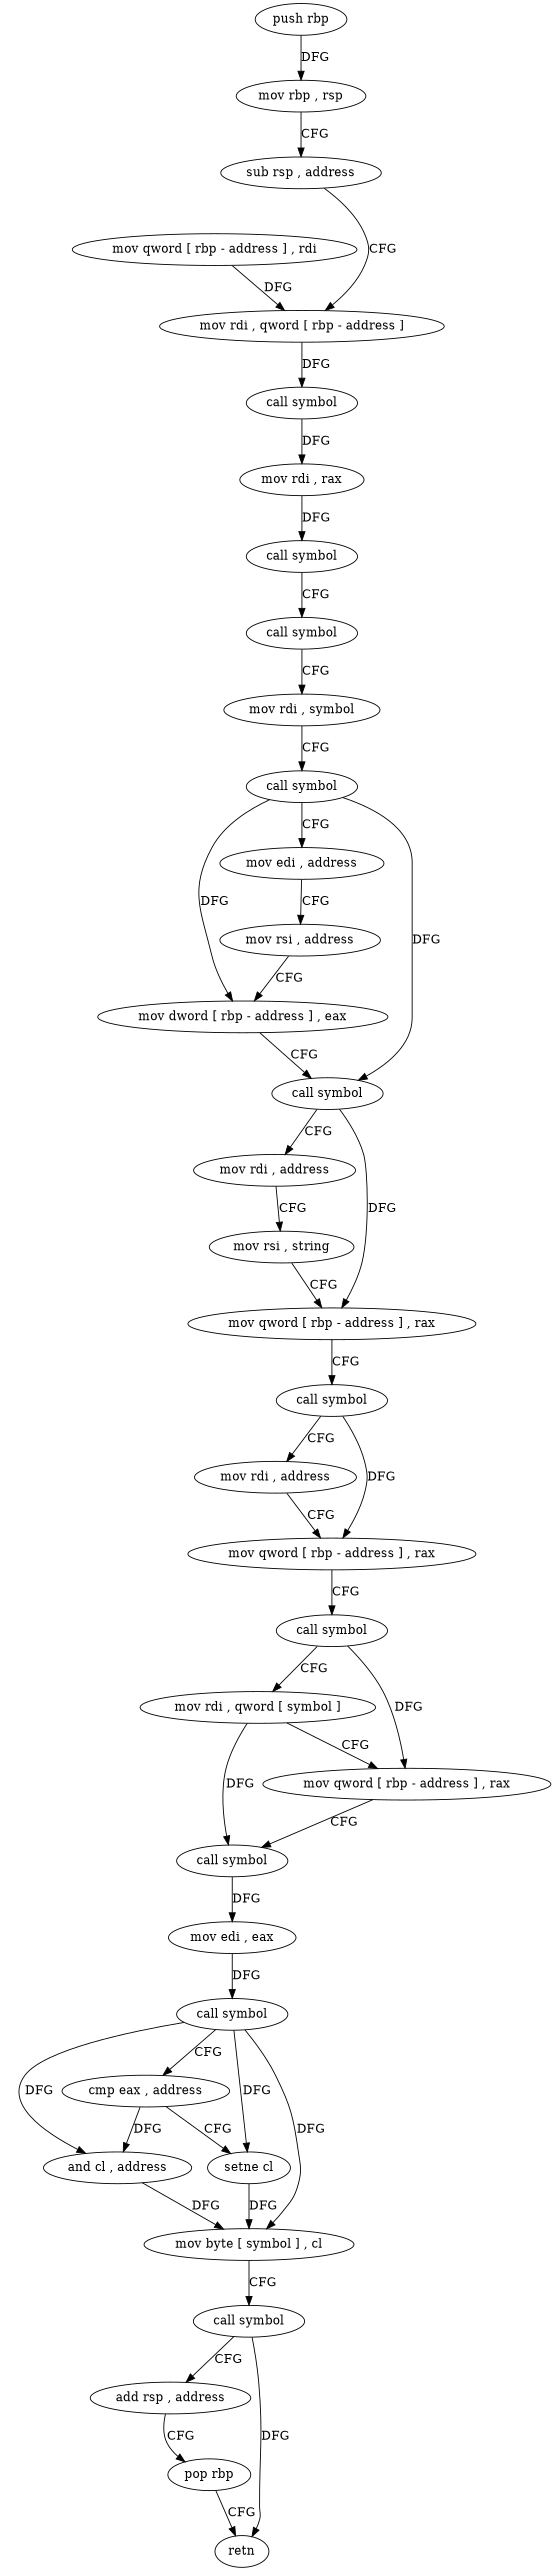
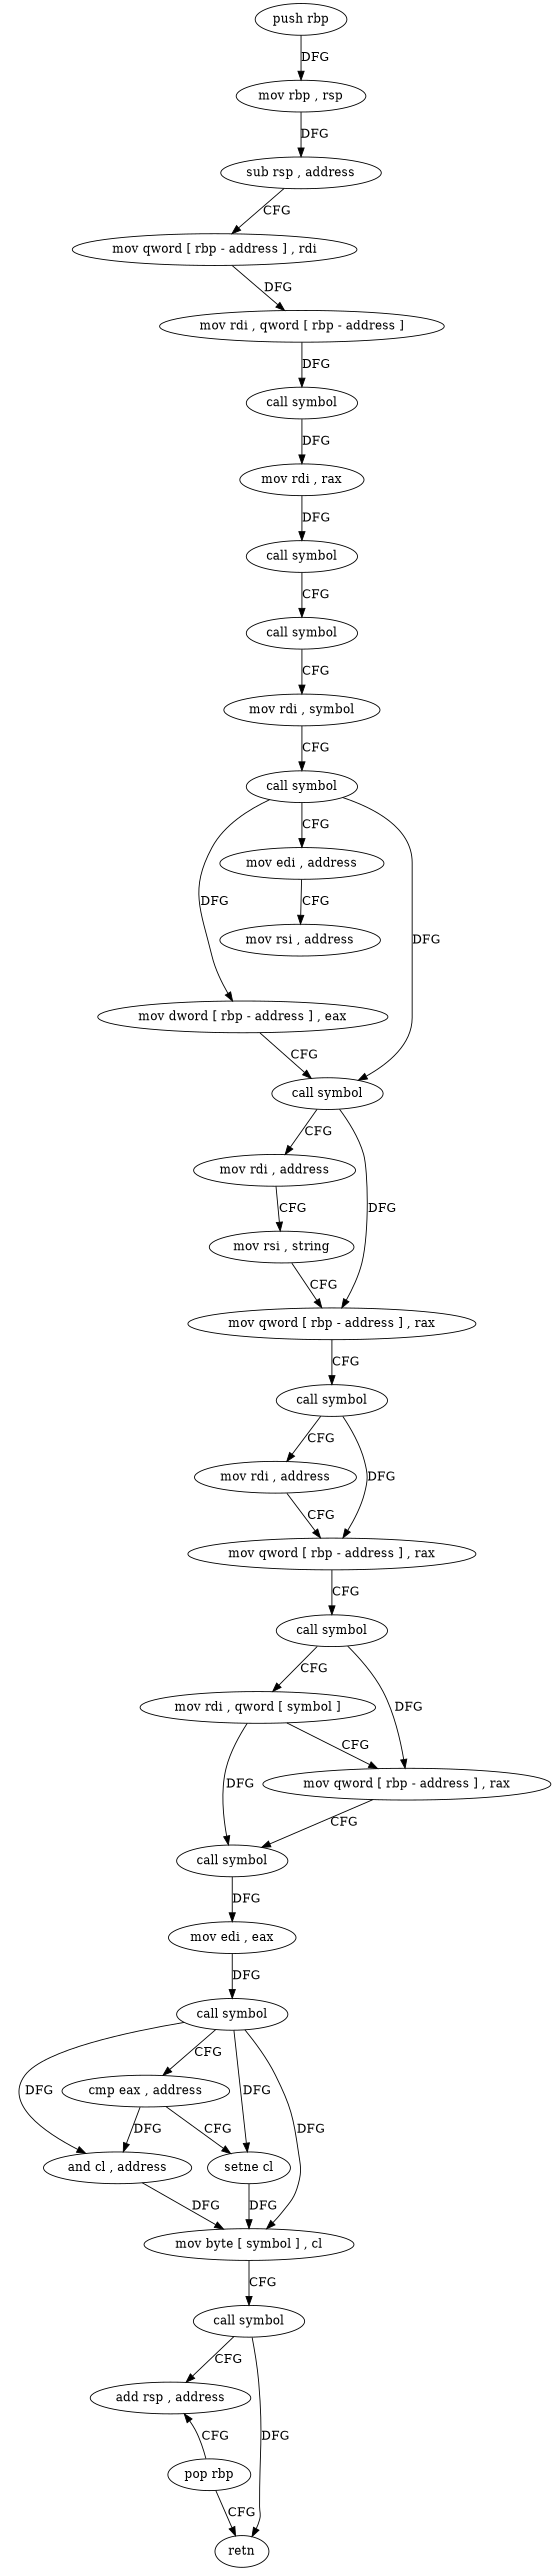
(315, 134) -> (315, 134)
(368, 244) -> (261, 208)
(274, 975) -> none
(165, 2437) -> (200, 2439)
